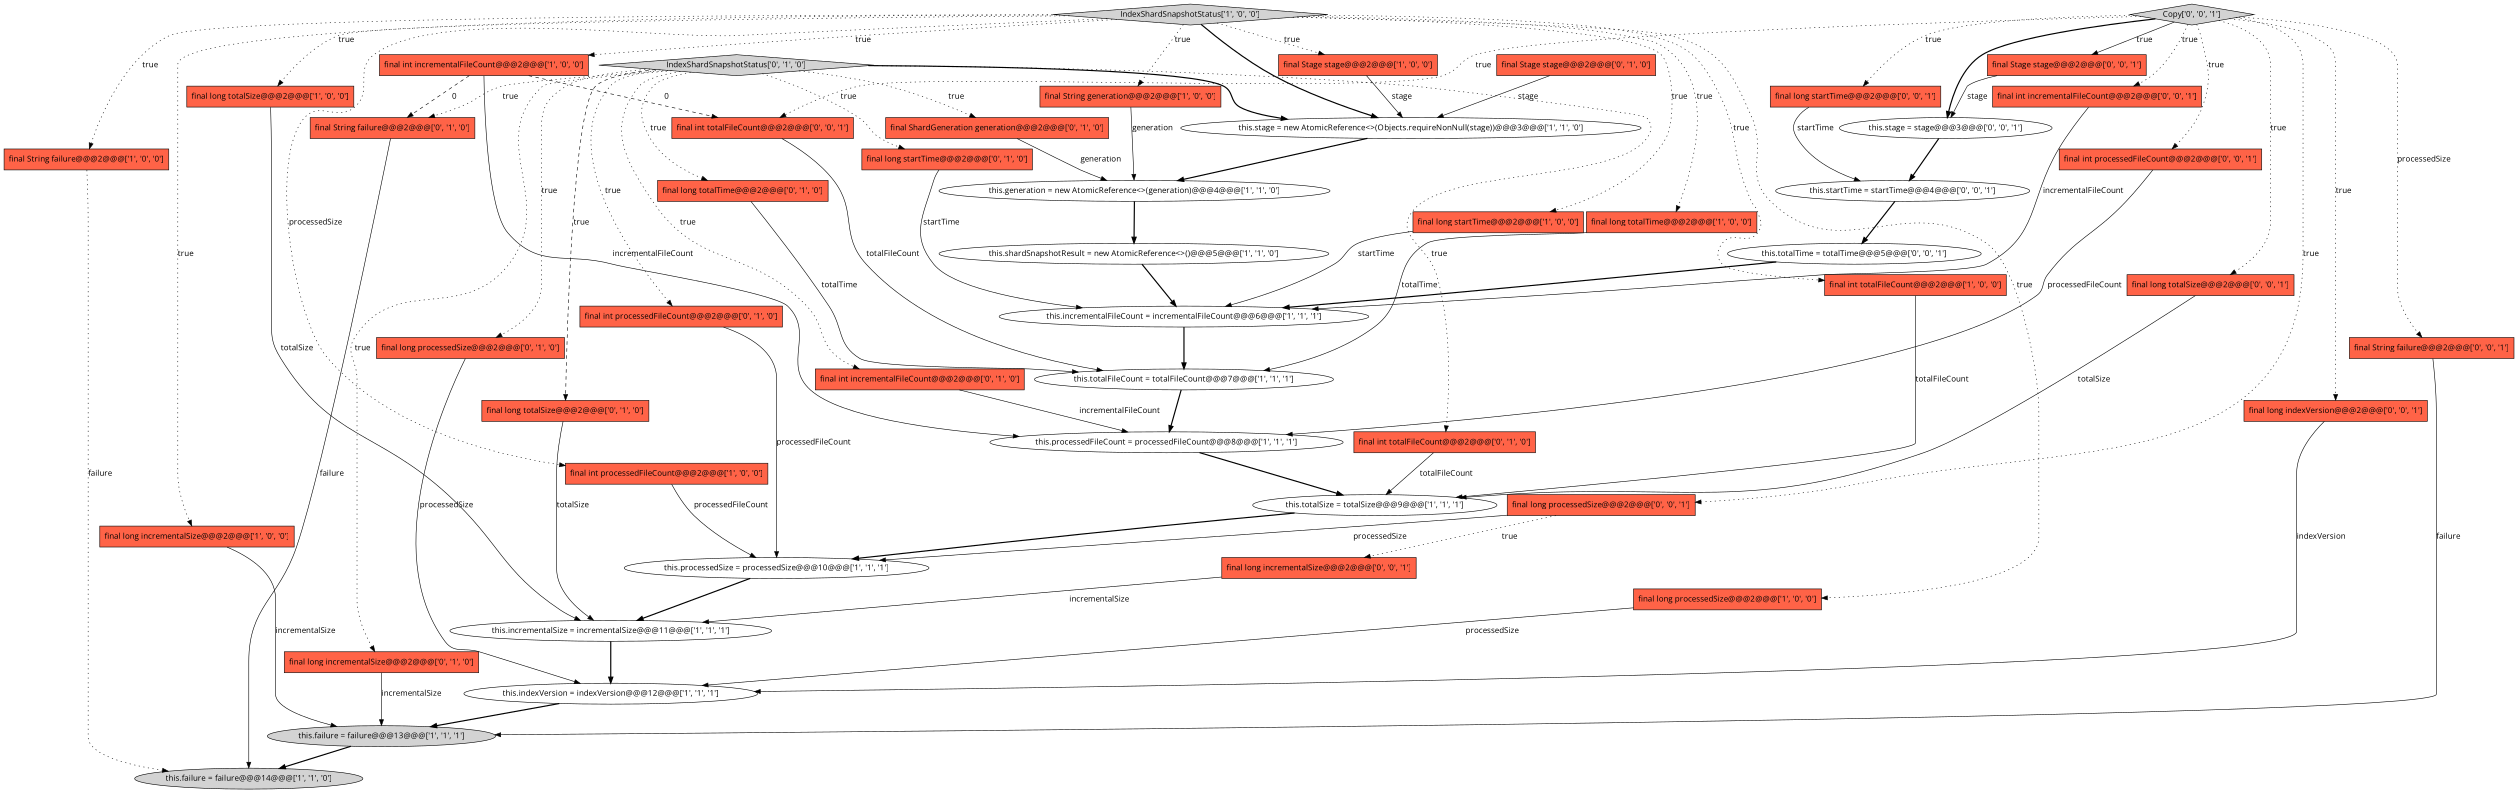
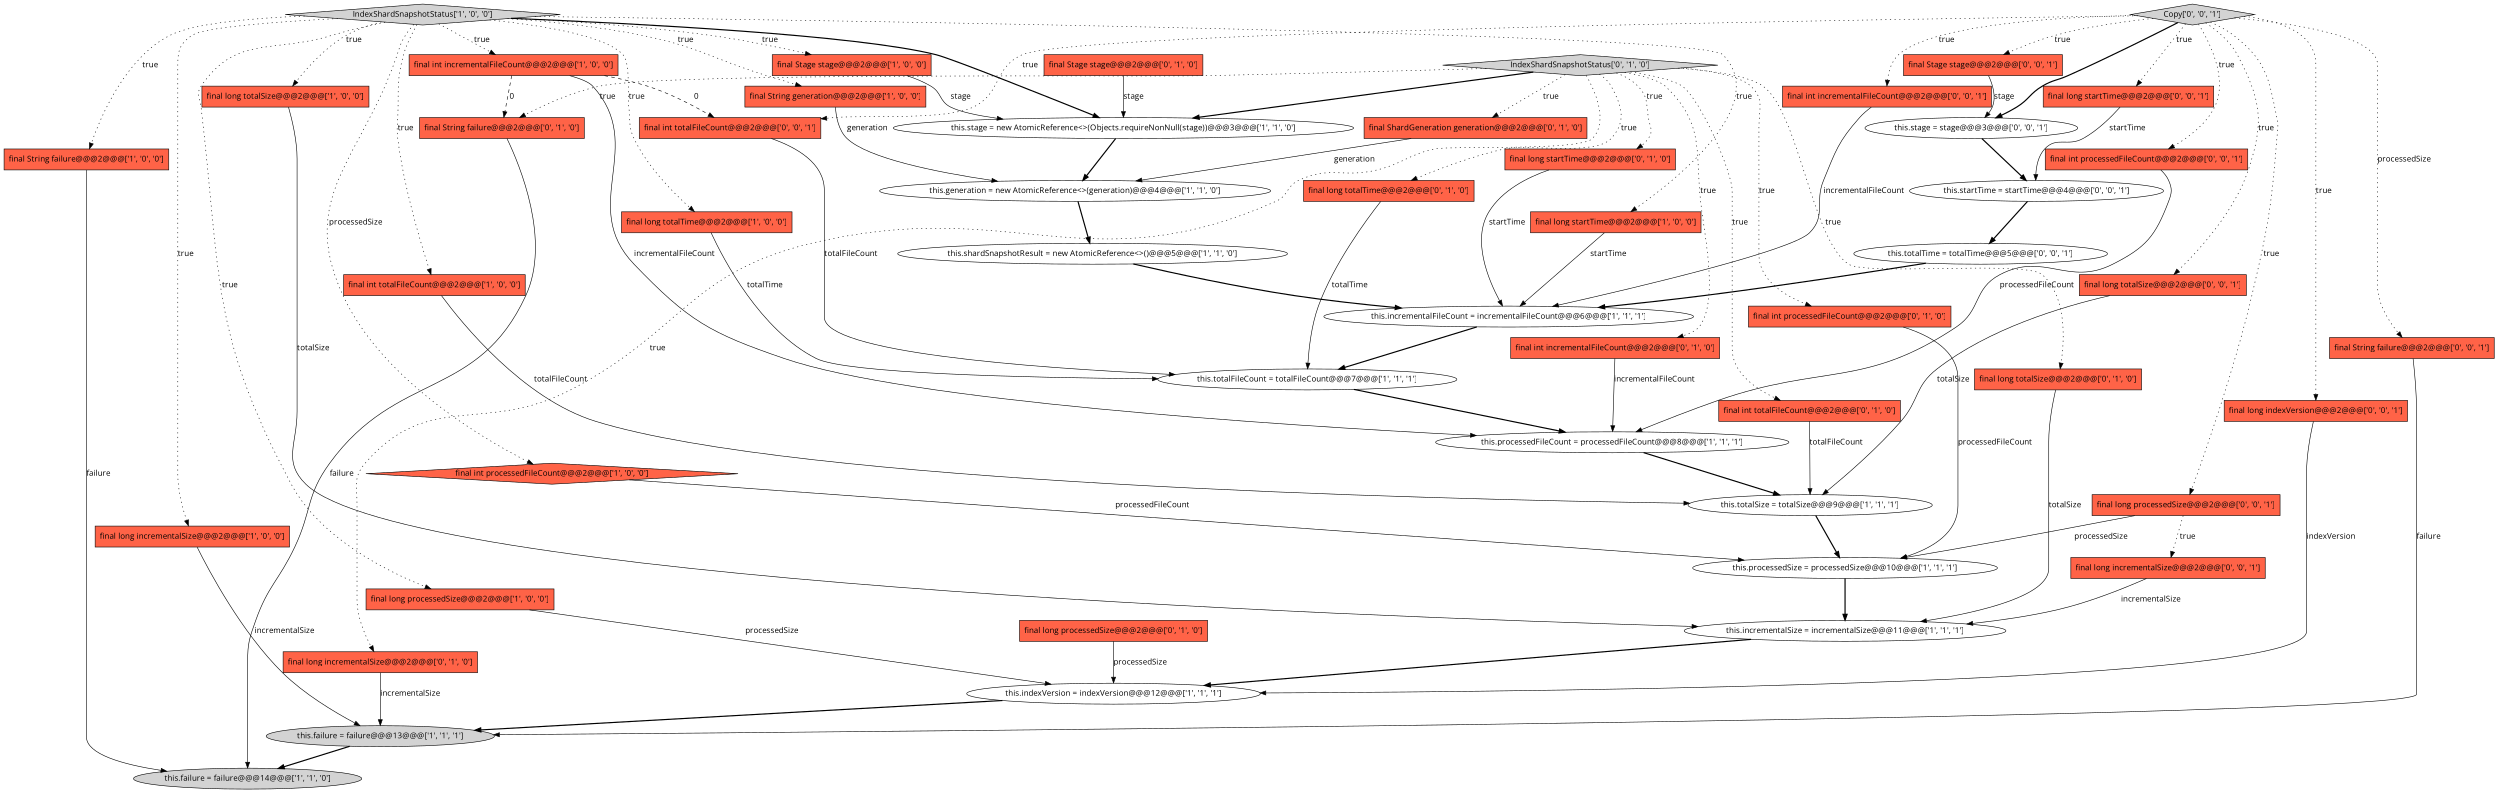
(2136, 37) -> (2080, 30)
(541, 171) -> none
(574, 207) -> (1849, 264)
(667, 474) -> (552, 474)
(88, 496) -> (86, 496)
